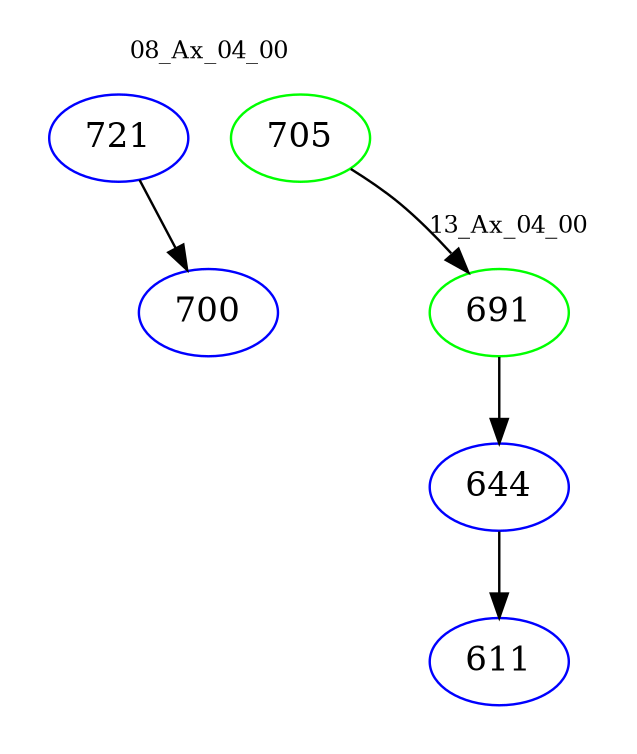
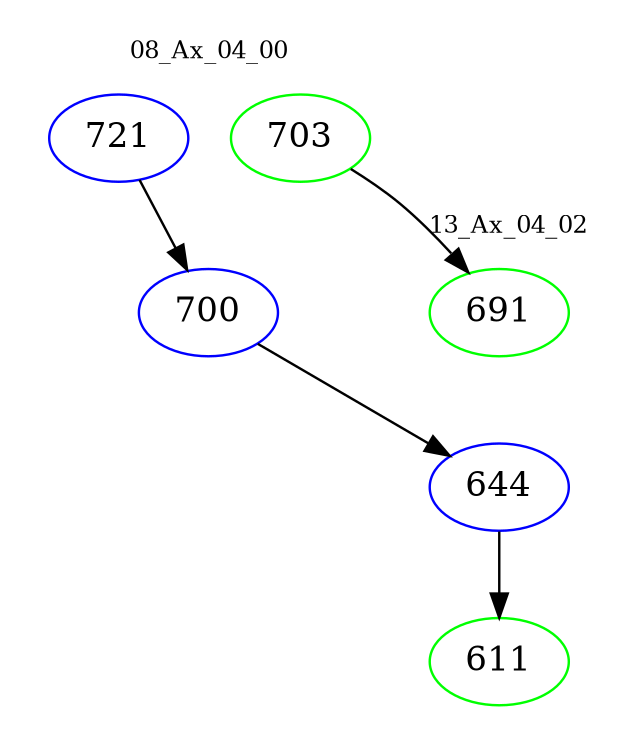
(301, 138) -> (301, 138)
(509, 227) -> (509, 227)
(499, 388) -> (343, 394)
(499, 662) -> (499, 662)
